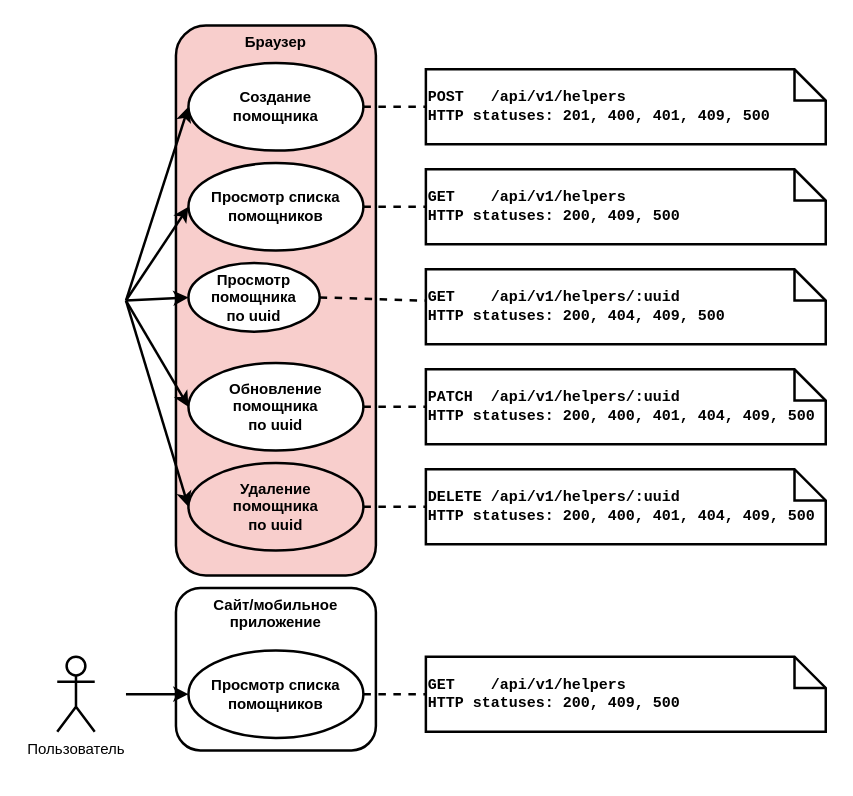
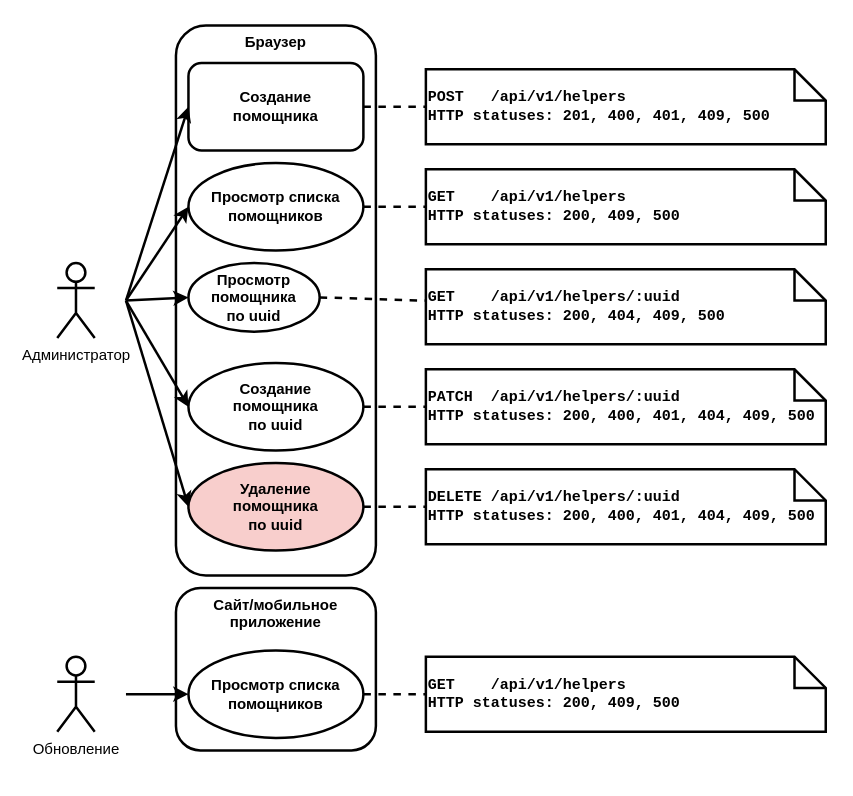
(276, 43) -> (276, 43)
(276, 107) -> (276, 107)
none -> (76, 301)
(276, 407) -> (276, 407)
(76, 750) -> (76, 750)
